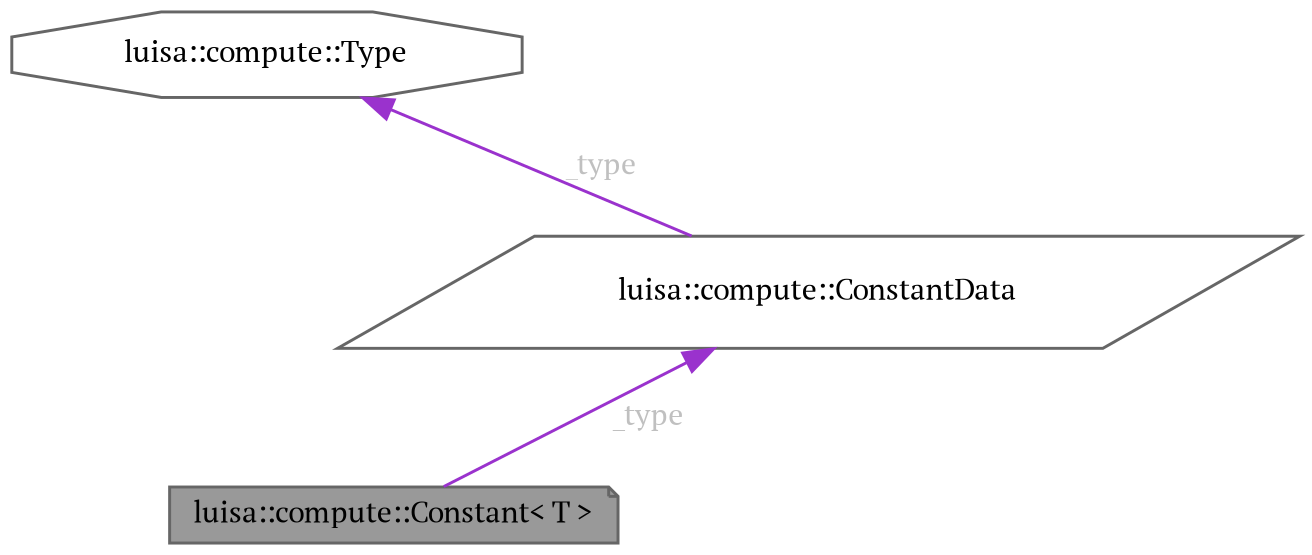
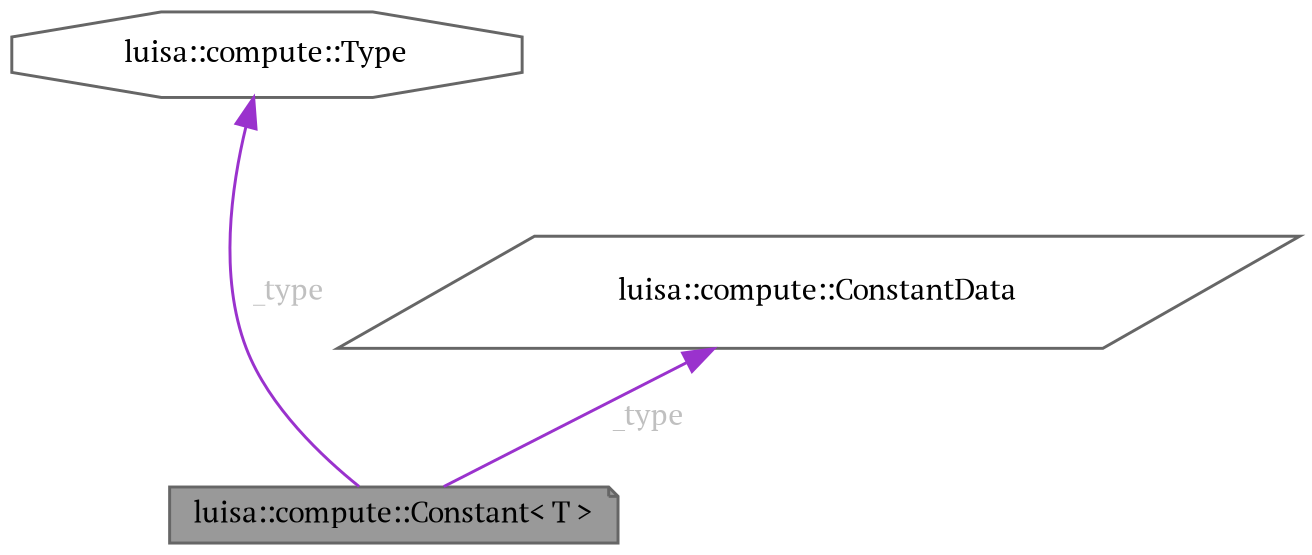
(541, 173) -> (240, 327)
